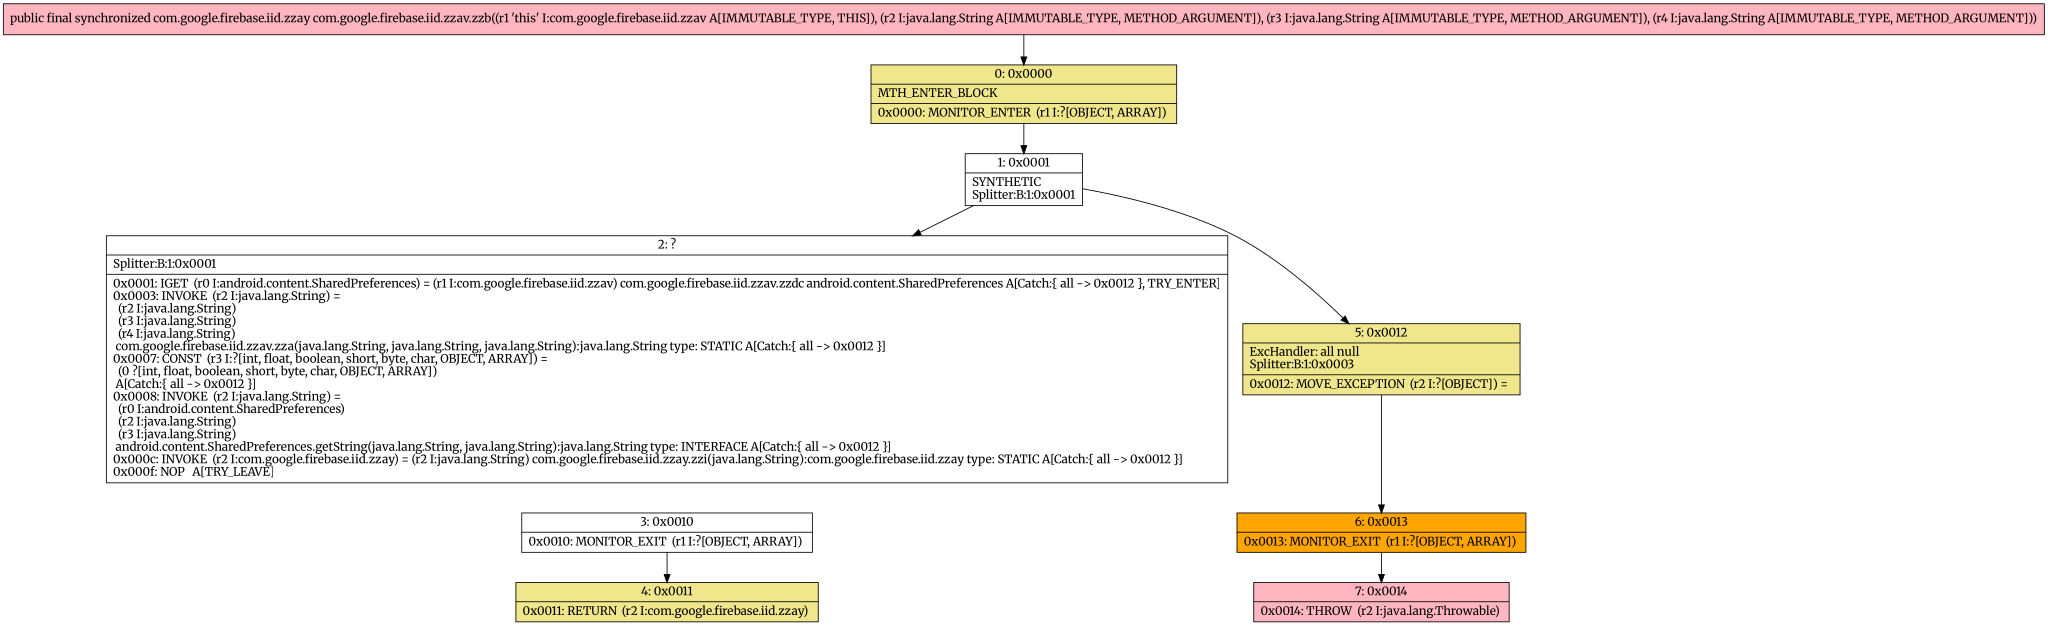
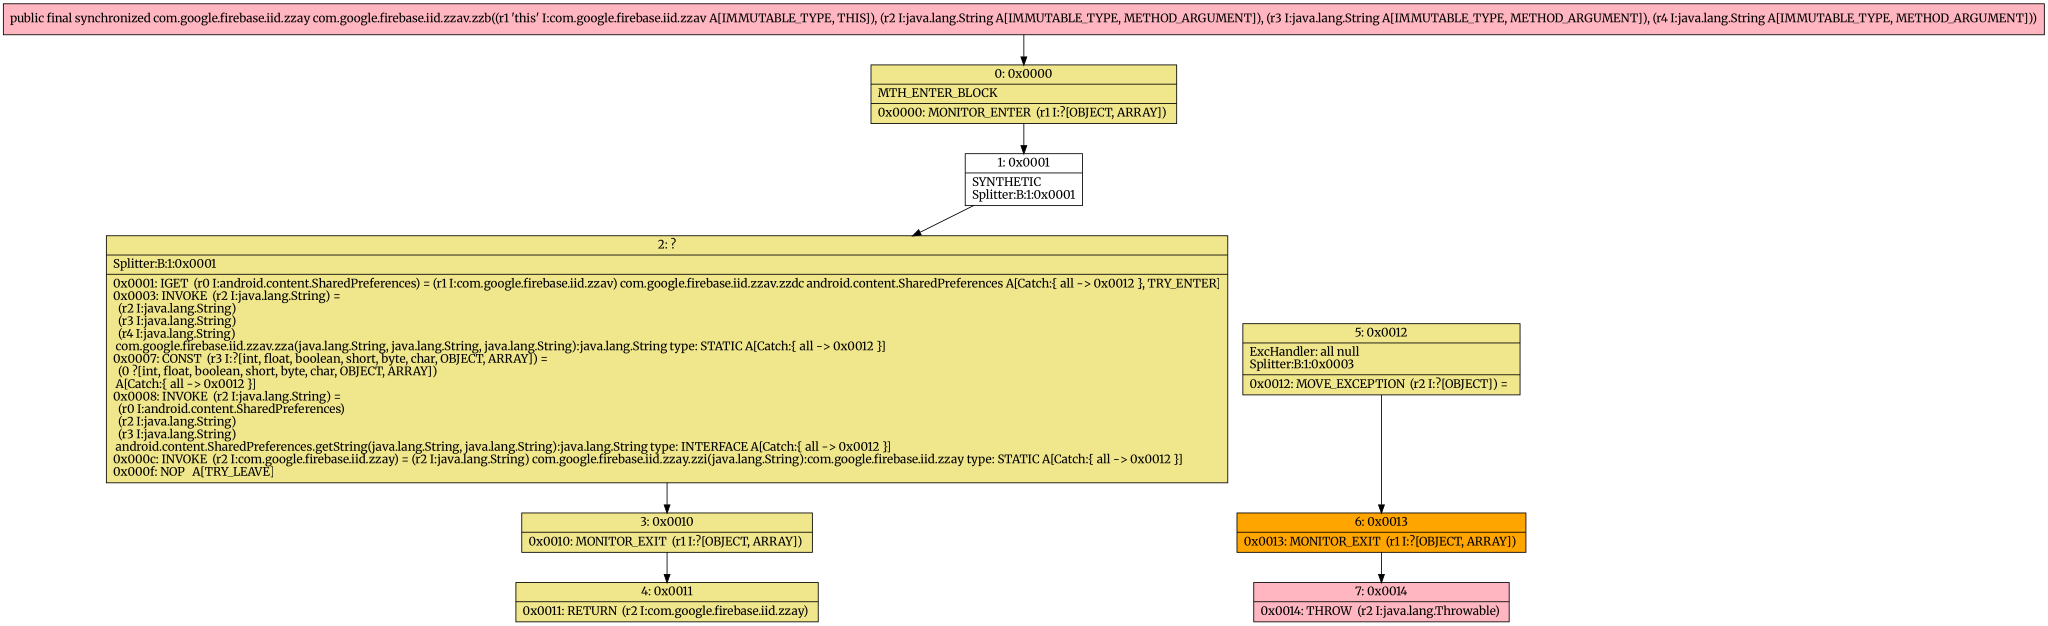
(1224, 231) -> none
(667, 359) -> (667, 359)
none -> (667, 494)
(667, 533) -> (667, 533)
